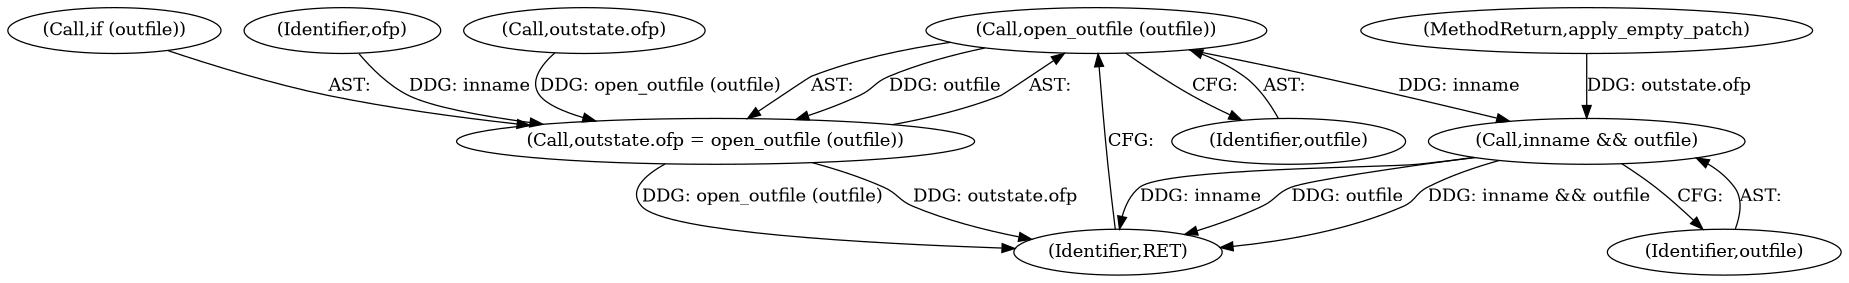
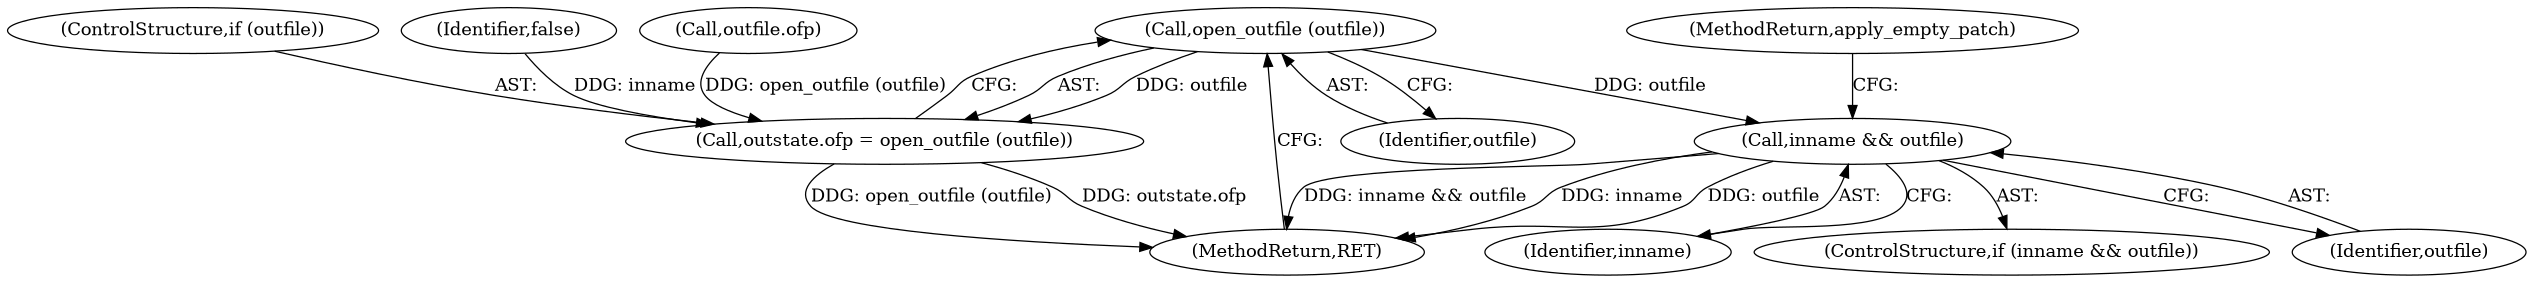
(114, 31) -> (193, 31)
(342, 31) -> (509, 31)
(584, 31) -> (748, 31)
(1053, 86) -> (997, 86)
(1459, 86) -> (1650, 86)
(1669, 86) -> (1879, 86)
(1118, 252) -> (1287, 252)
none -> (1608, 252)
none -> (2012, 252)
